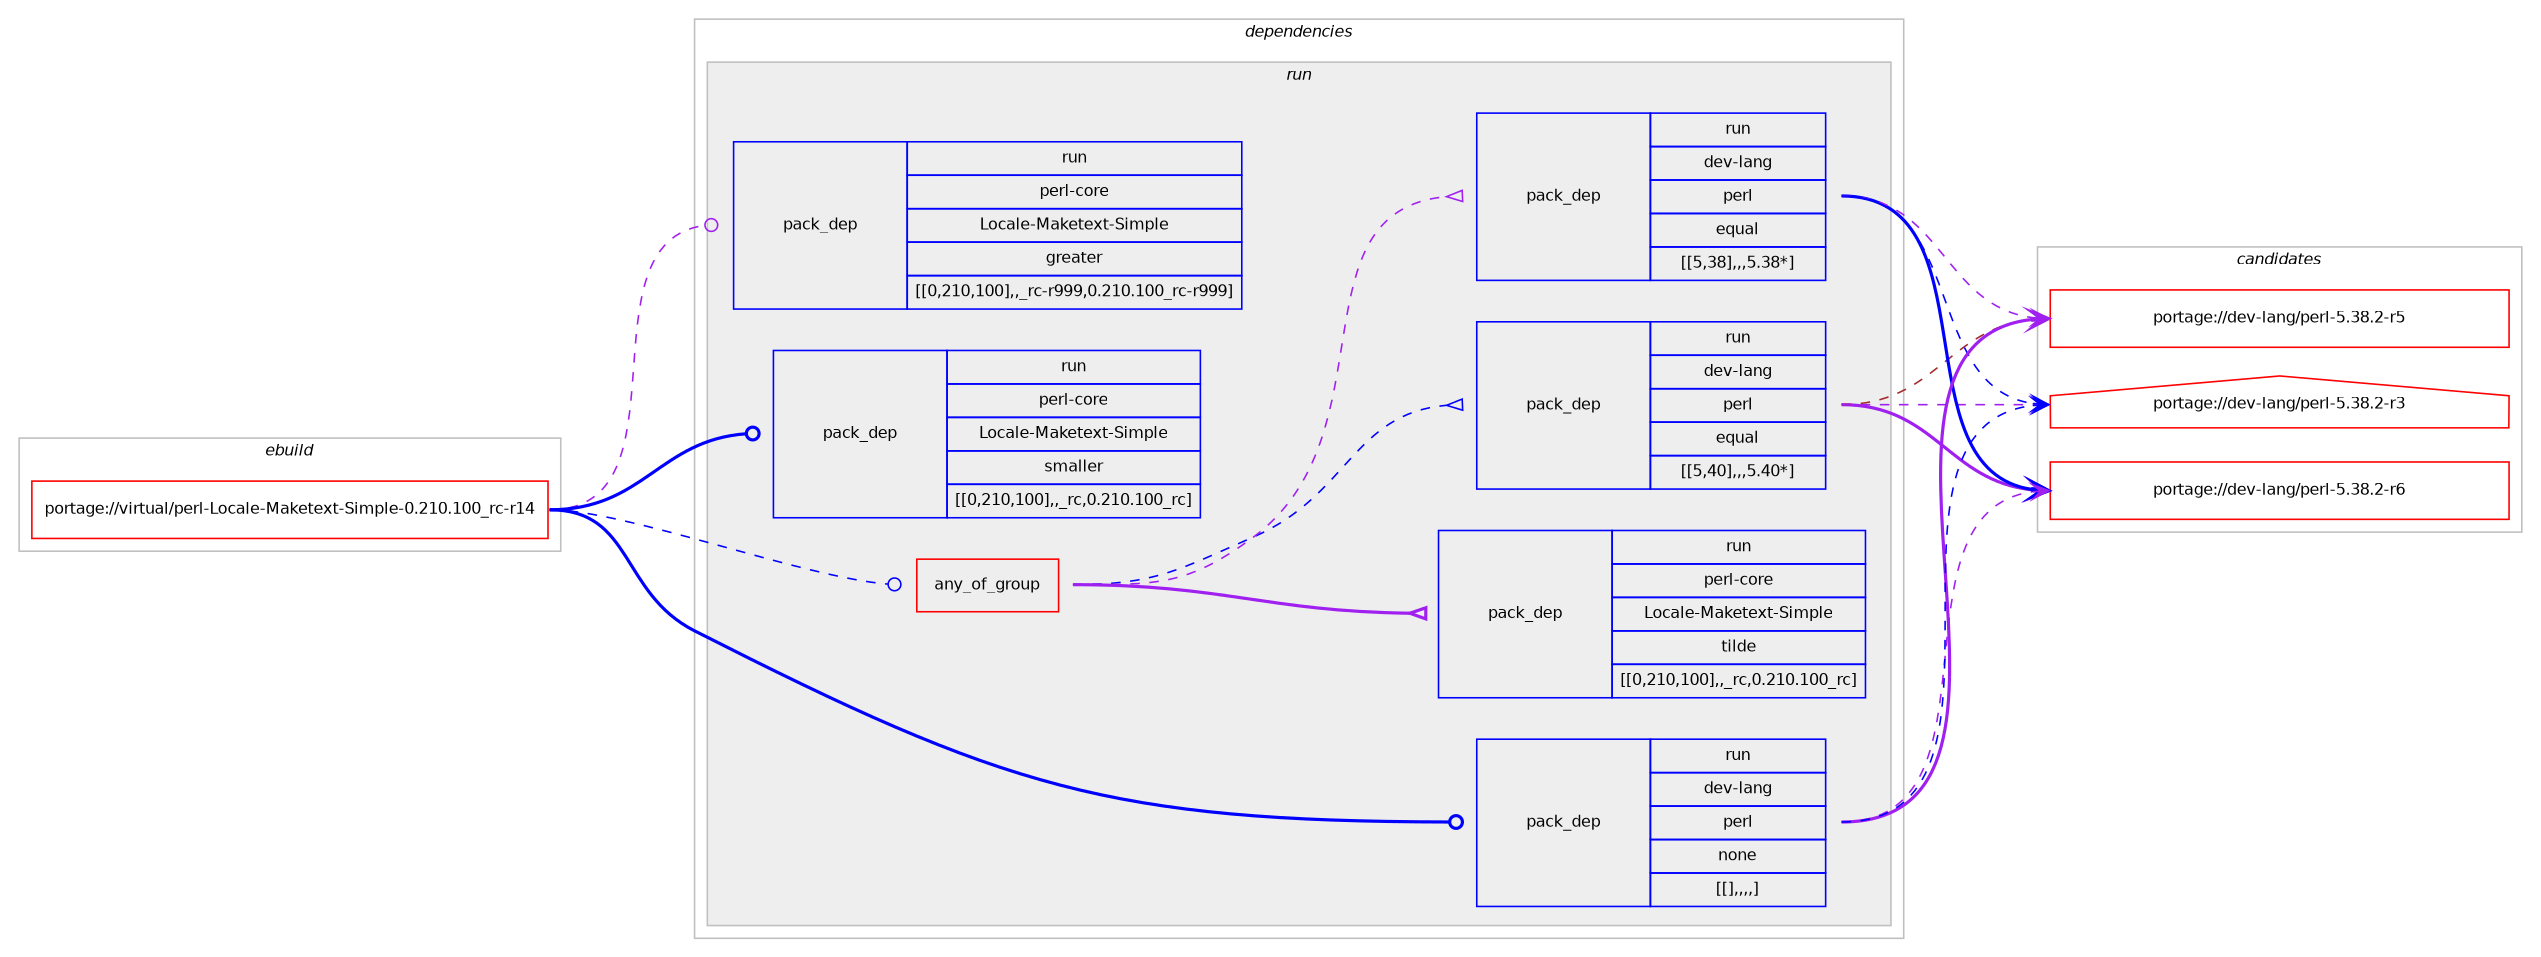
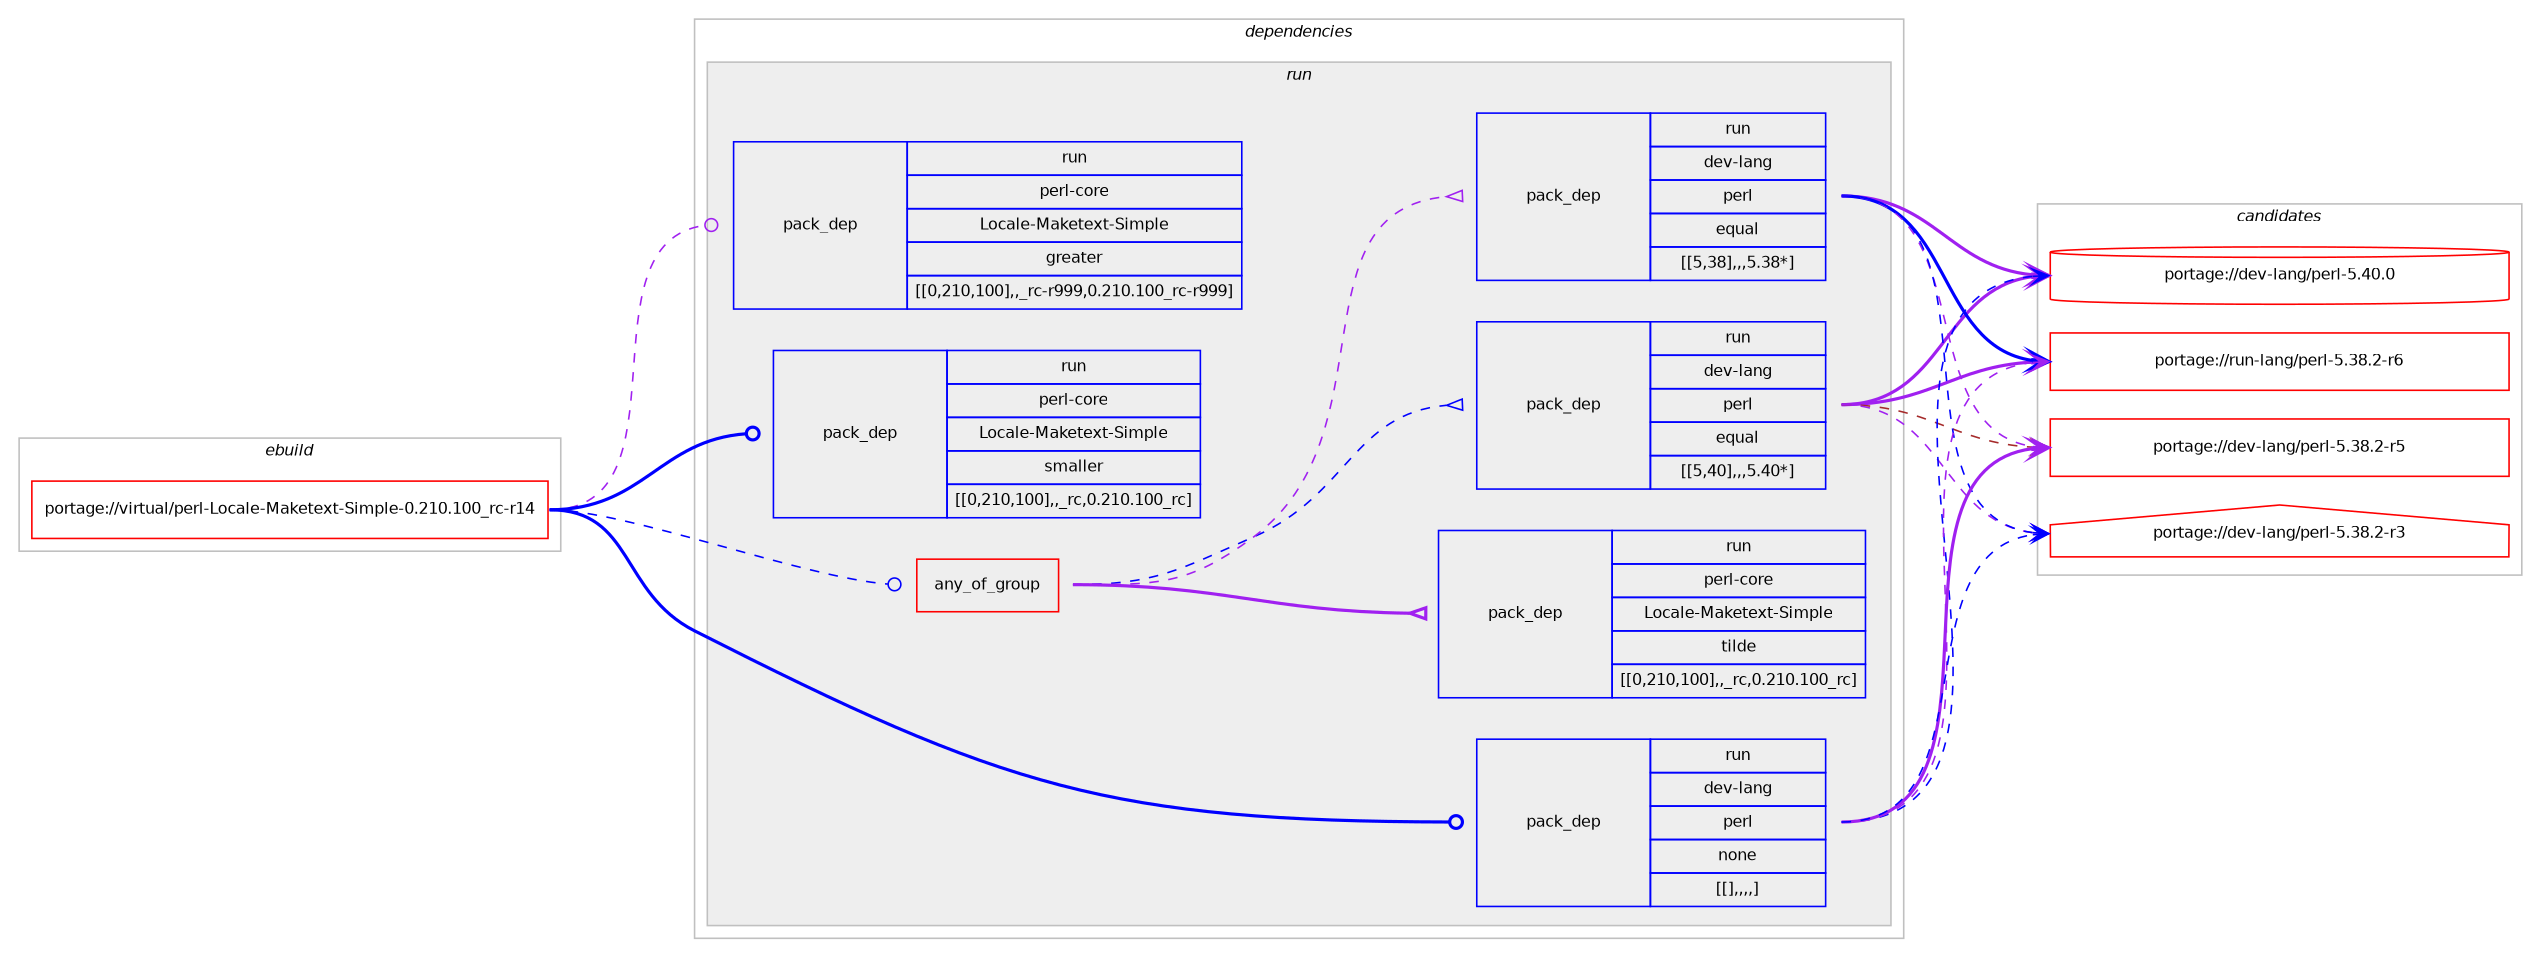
none -> (2280, 276)
(2280, 491) -> (2280, 362)
